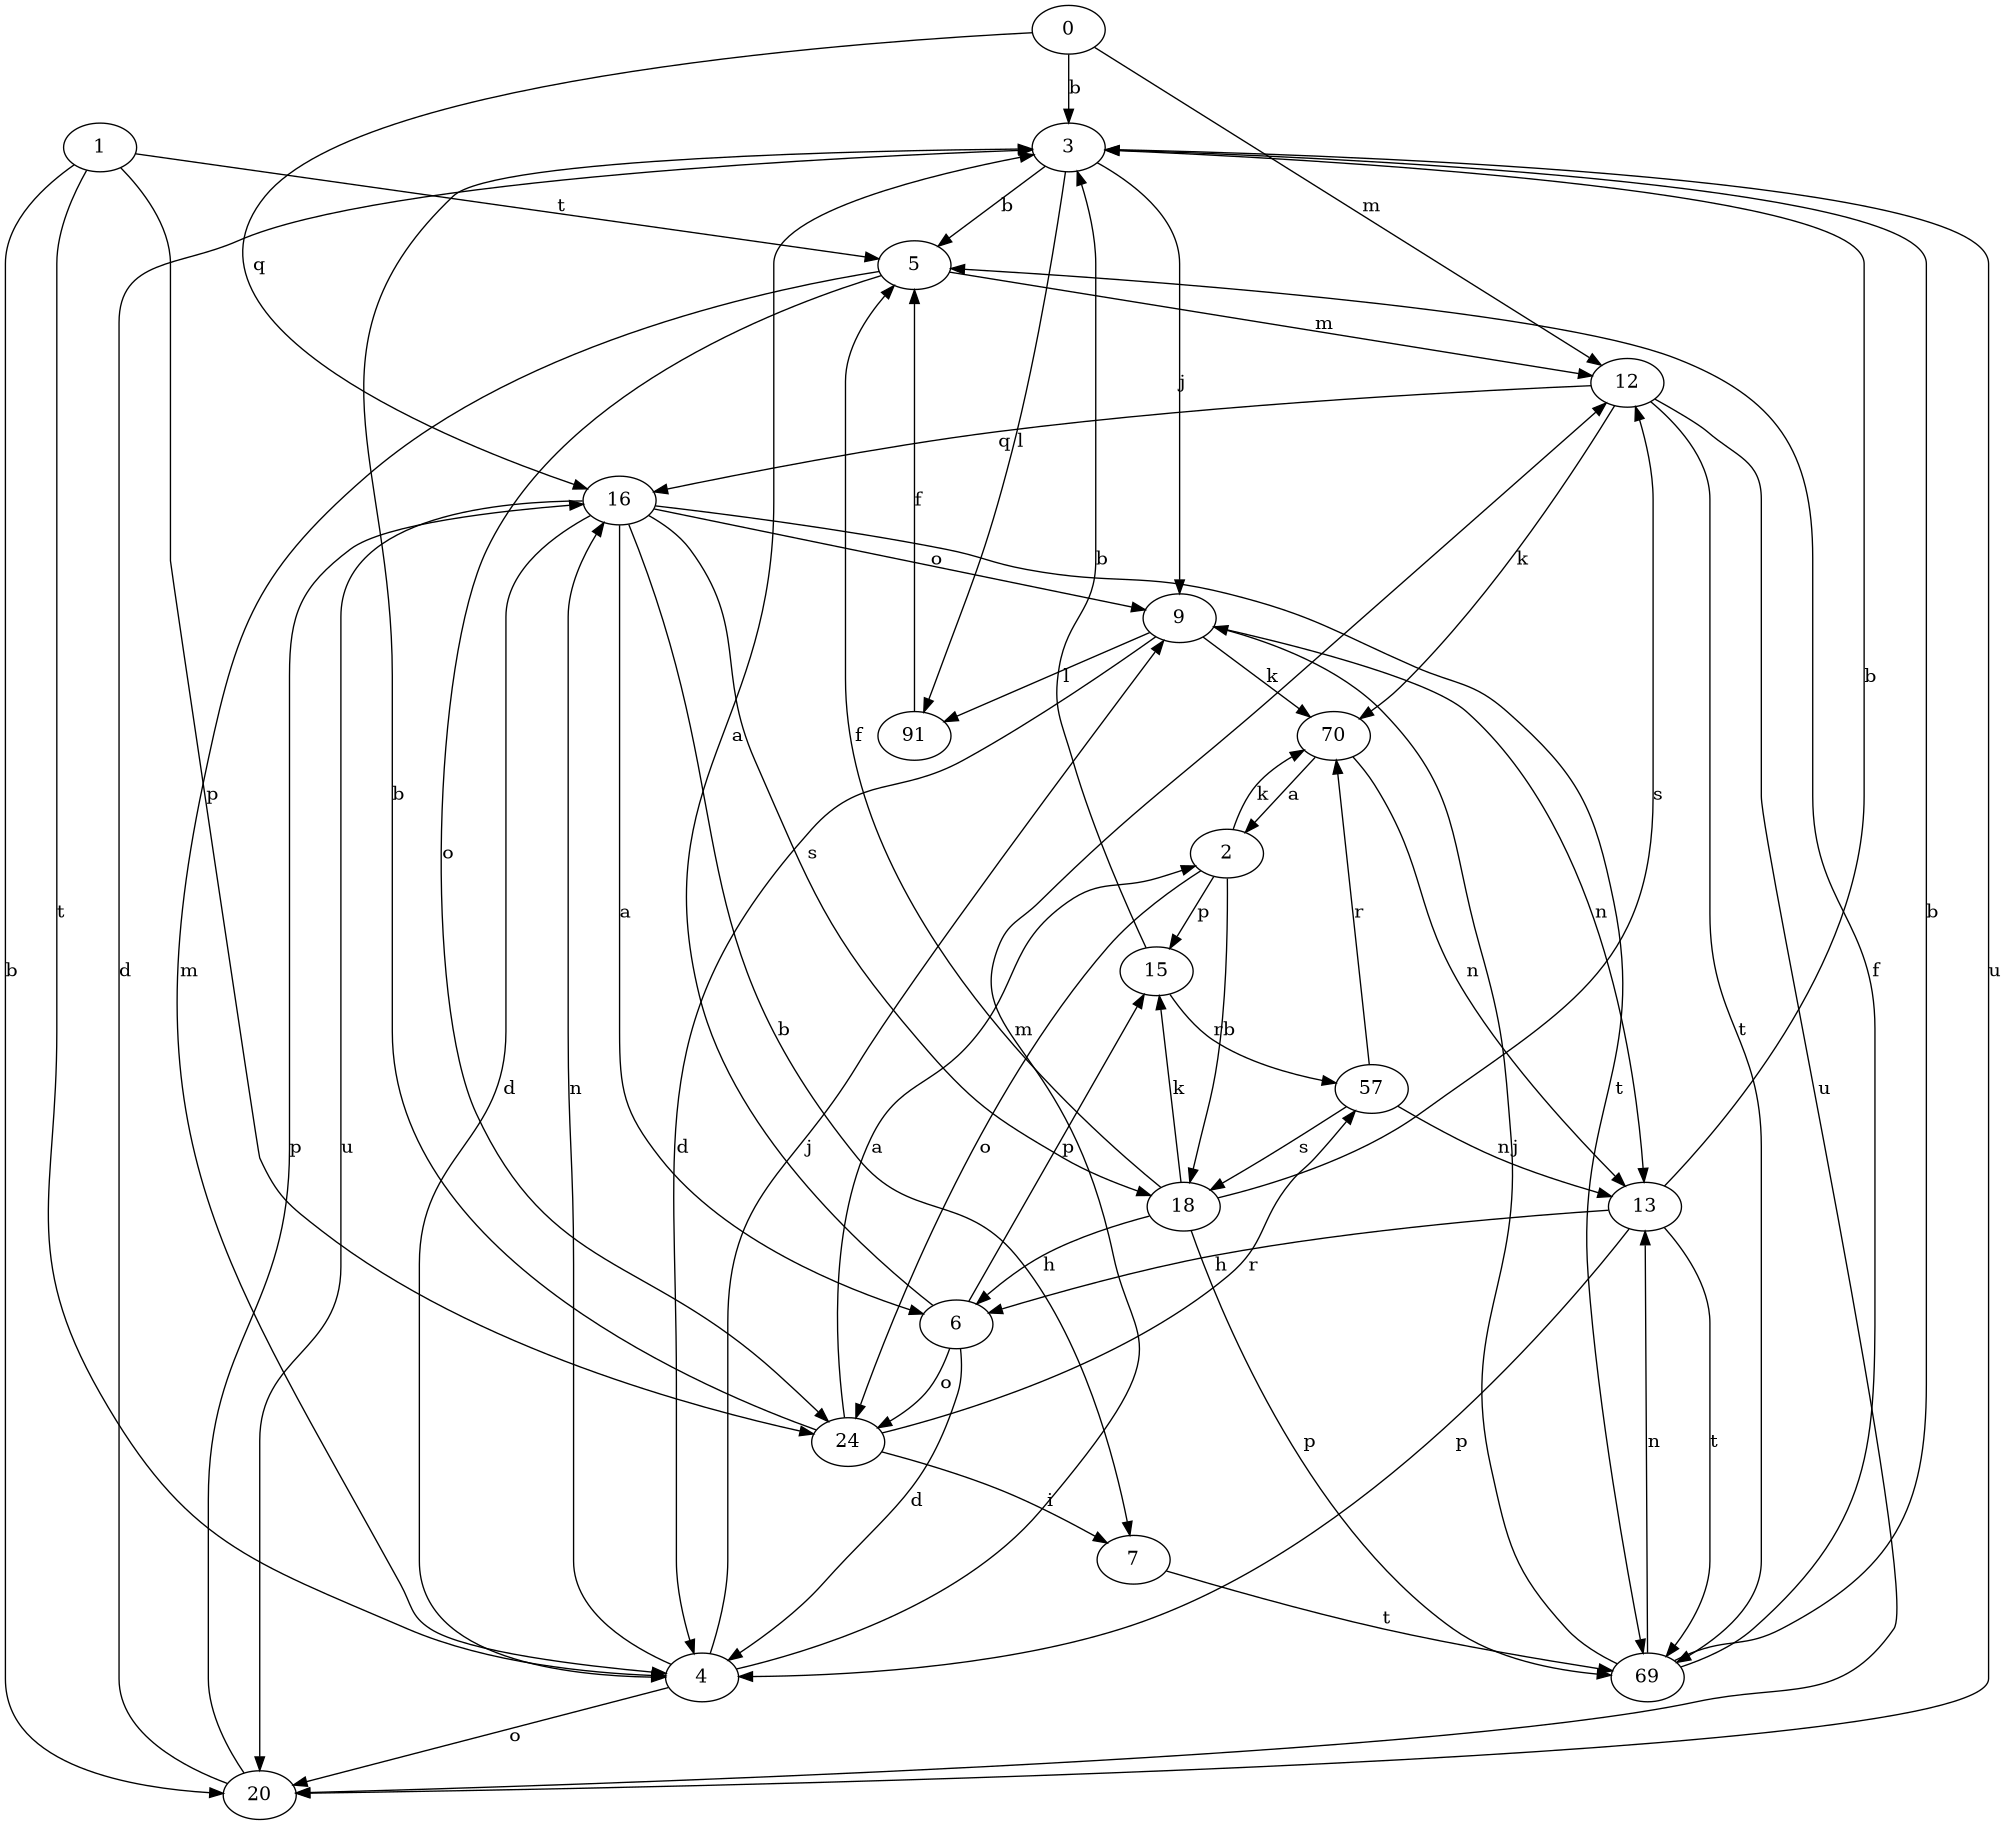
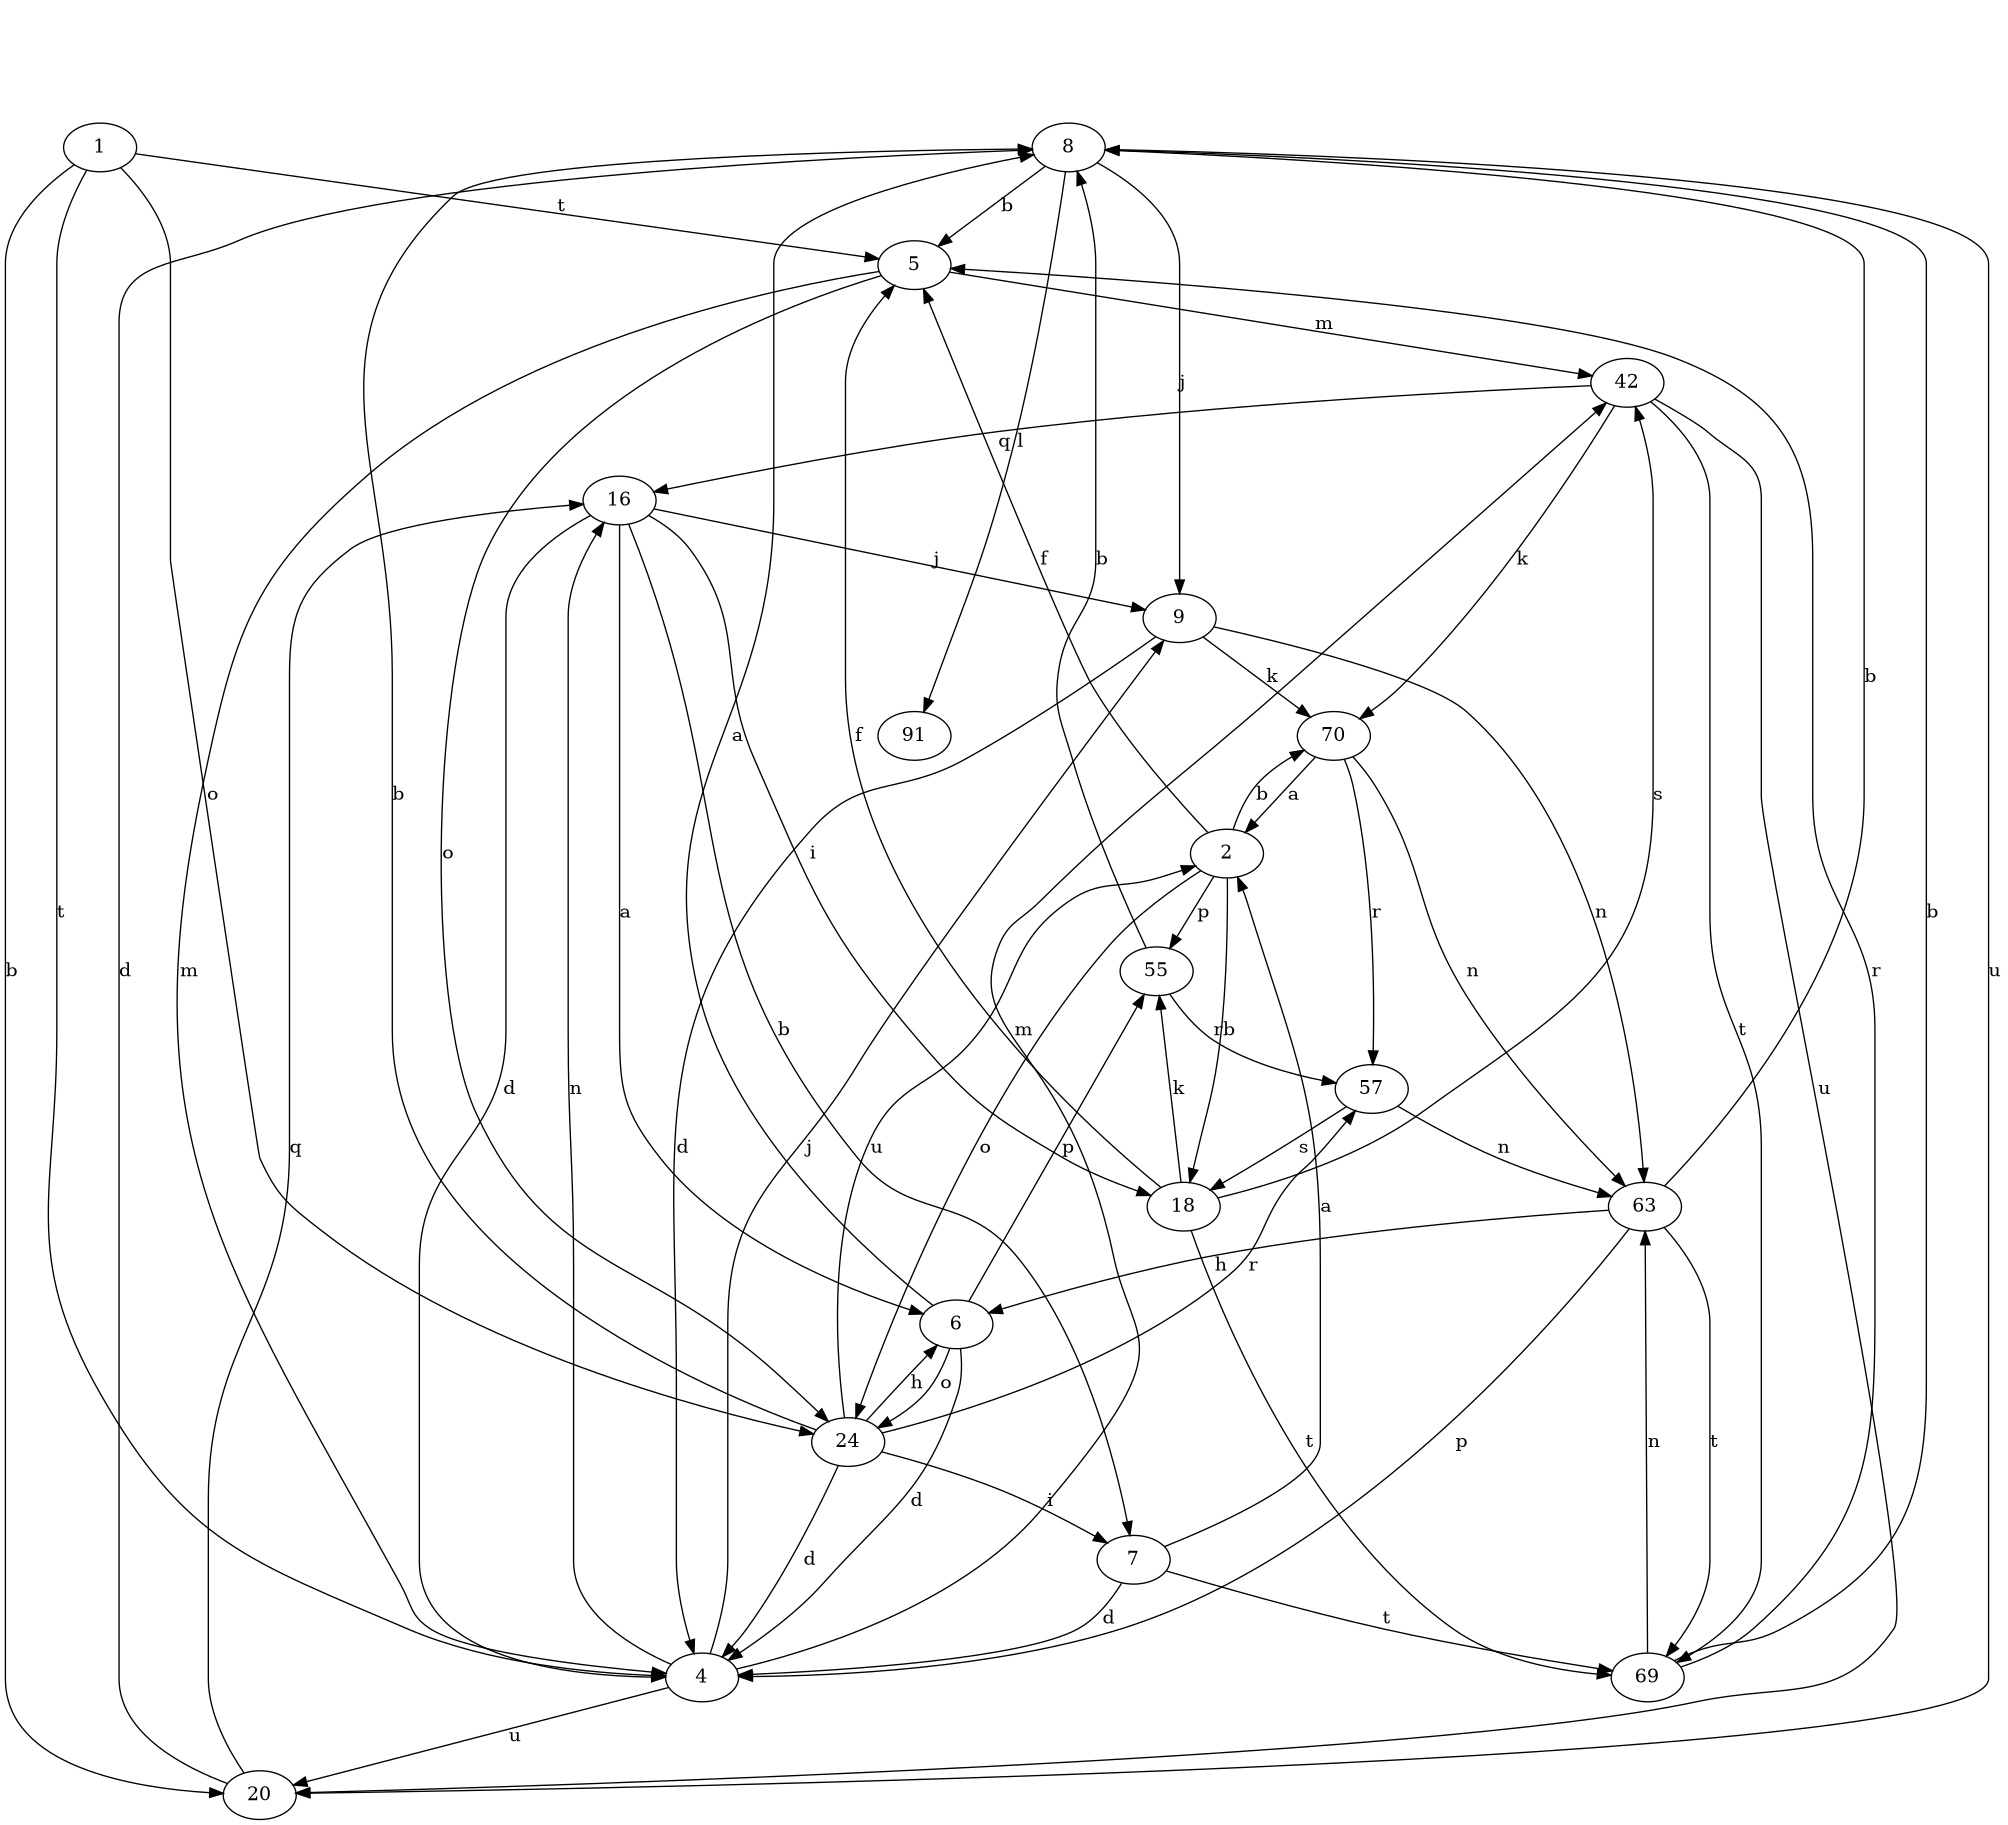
(1069, 30) -> none
(1069, 147) -> (1069, 147)
(1627, 383) -> (1627, 383)
(914, 507) -> (1039, 567)
(937, 559) -> (937, 559)
(1048, 676) -> none
(1538, 741) -> none
(213, 795) -> (213, 795)
(1263, 795) -> (1263, 795)
(813, 854) -> (813, 854)
(1354, 919) -> (1370, 904)
(1157, 971) -> (1157, 971)
(1876, 971) -> (1876, 971)
(341, 1051) -> none
(1509, 1111) -> none
(296, 1148) -> (296, 1148)
(877, 1148) -> (877, 1148)
(1645, 1207) -> (1645, 1207)
(1063, 1245) -> (897, 1388)
none -> (1320, 1258)
(1310, 1442) -> (1310, 1442)
none -> (791, 1560)
none -> (949, 1659)
(515, 1736) -> (515, 1736)
